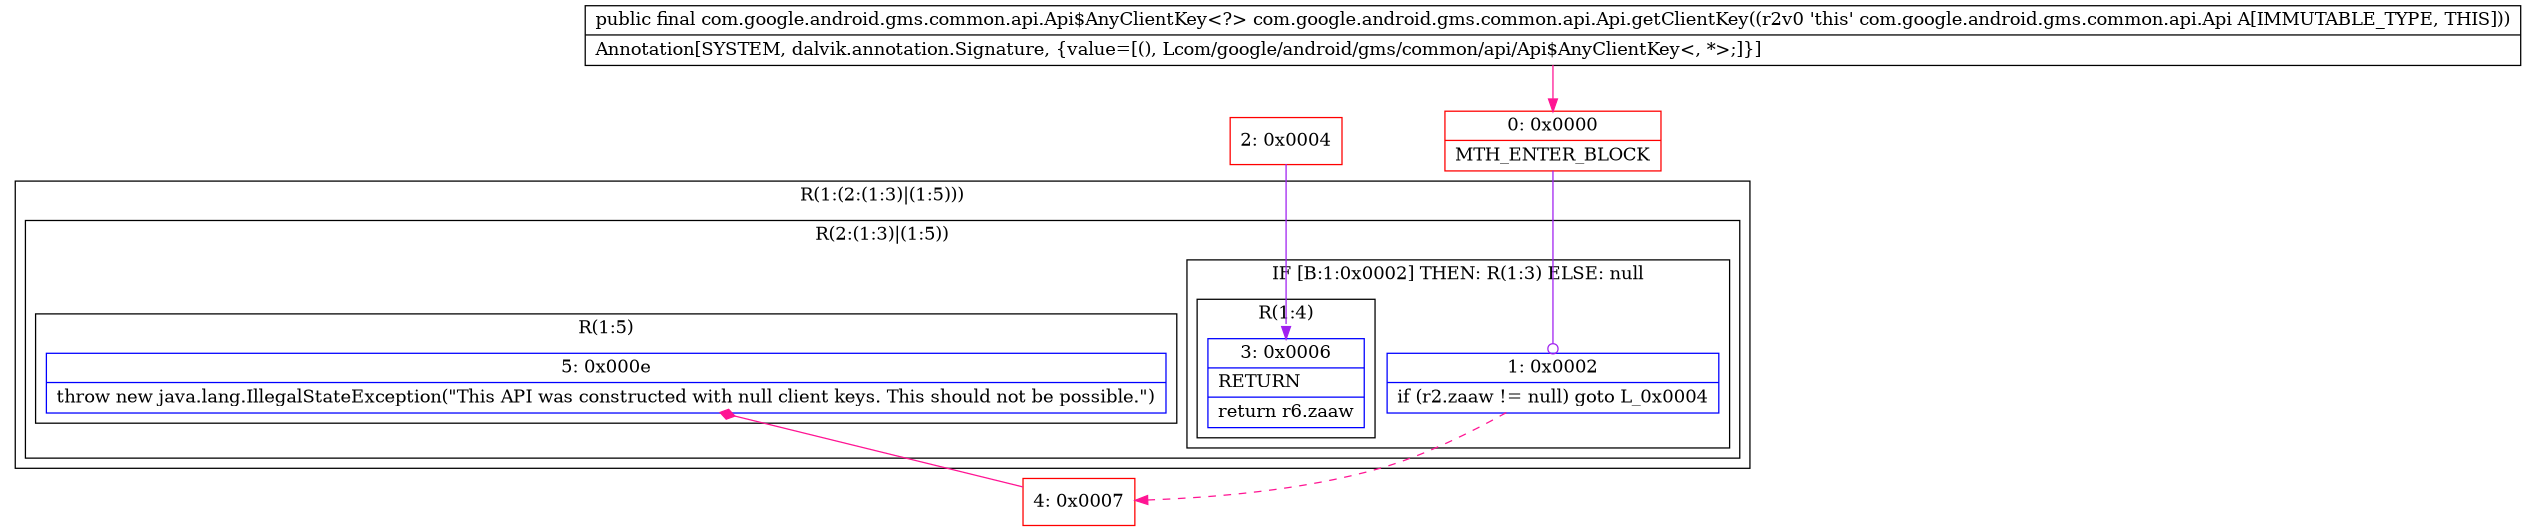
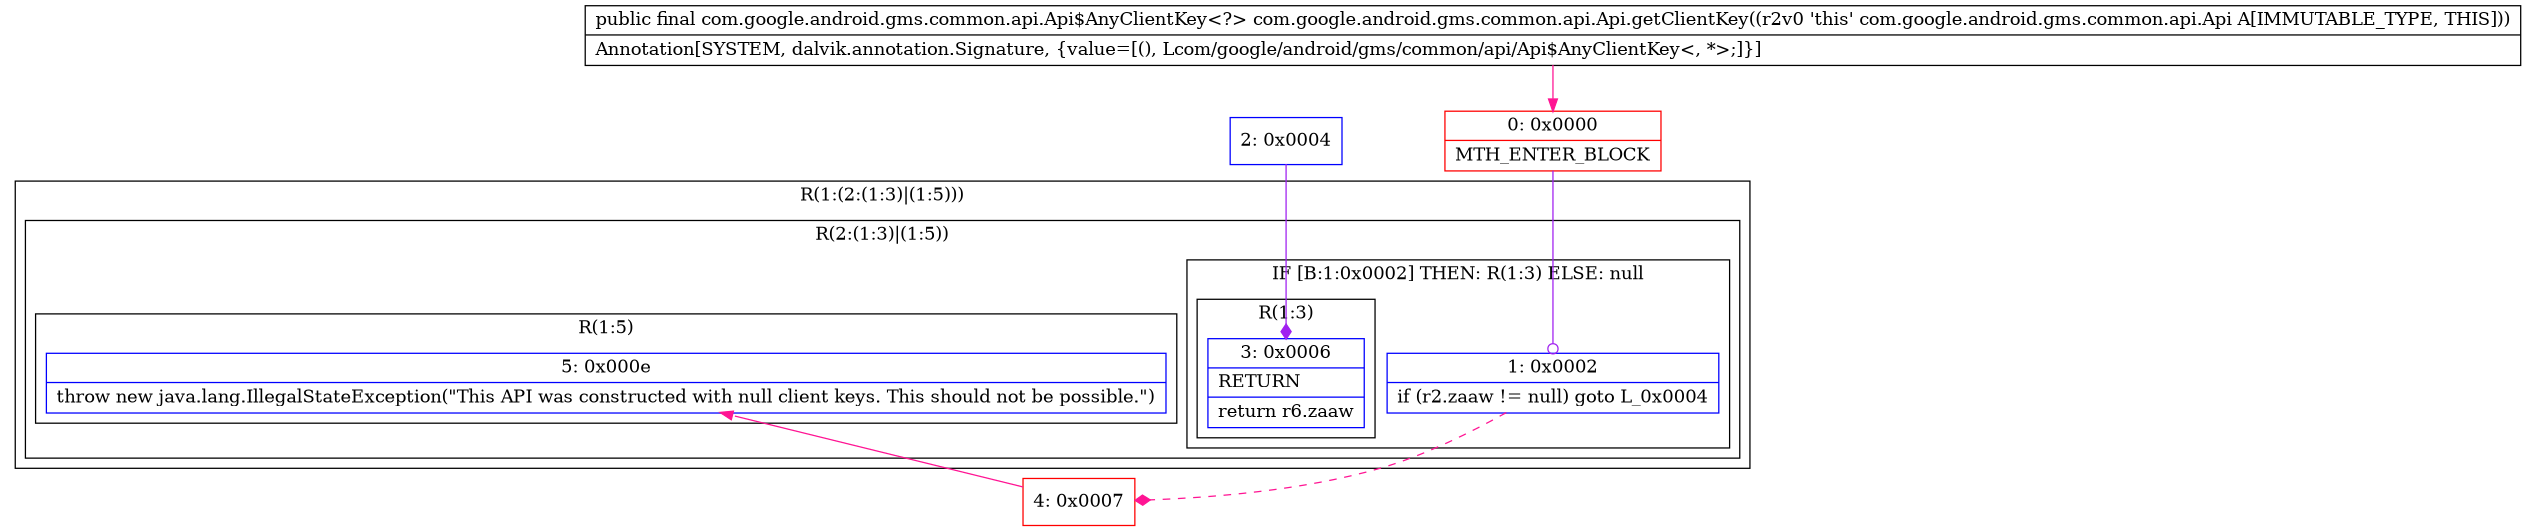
(1286, 141) -> (1286, 141)
(1286, 244) -> (1286, 244)
(1286, 314) -> (1286, 314)
(872, 450) -> (872, 450)
(1333, 480) -> (1333, 480)
